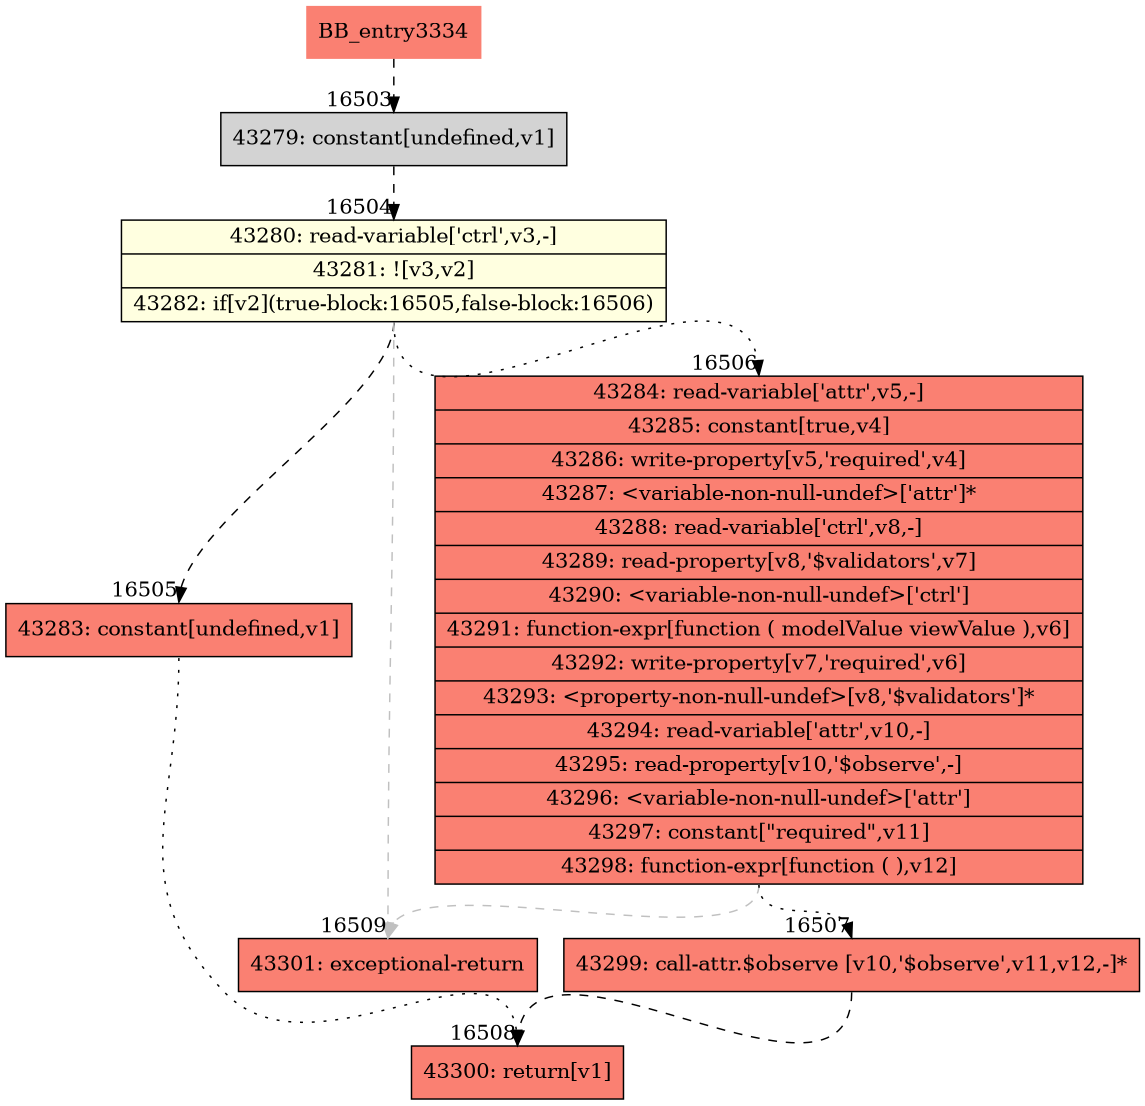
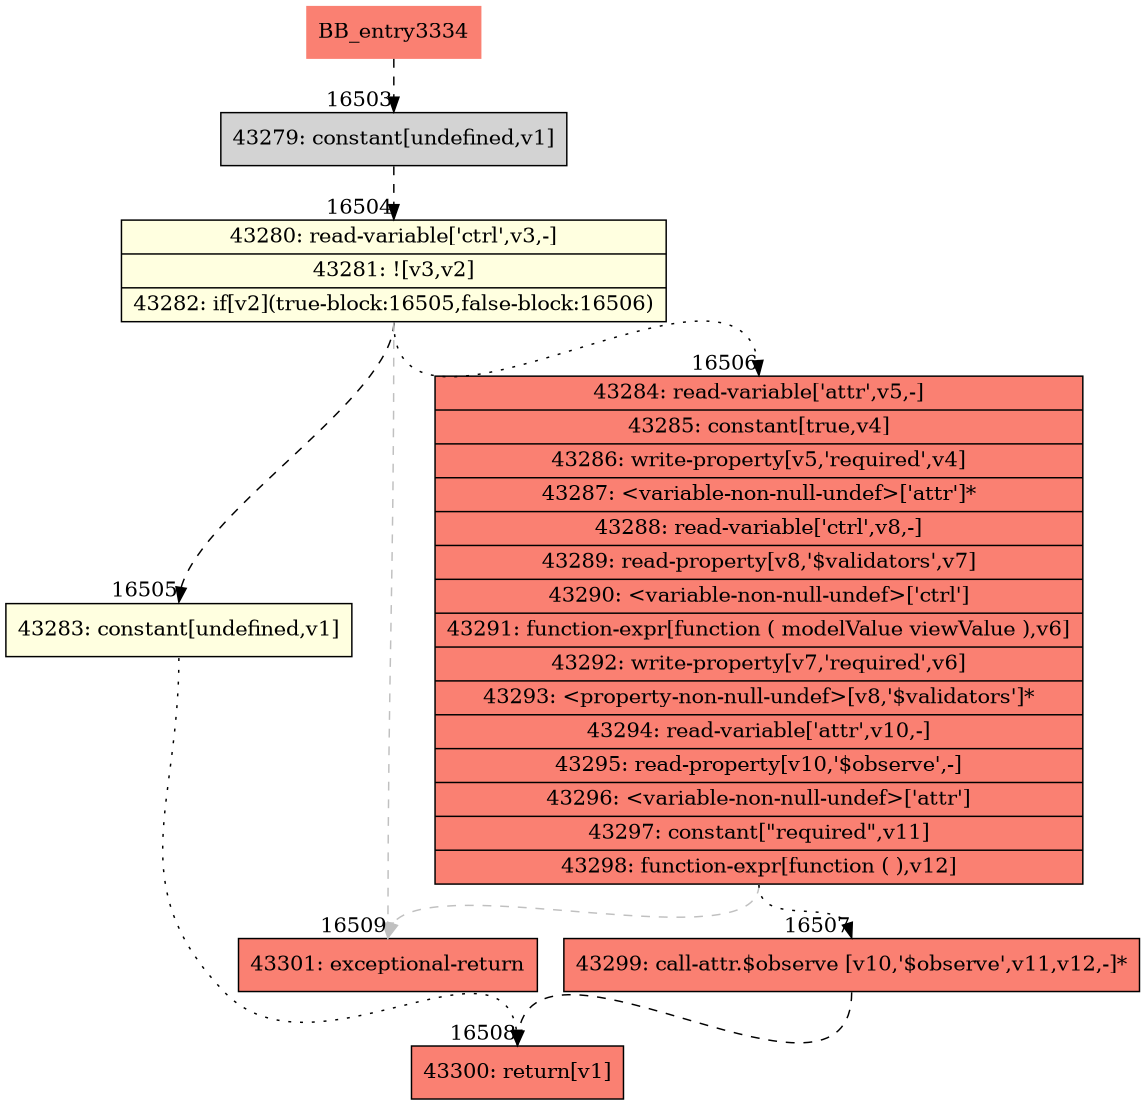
(179, 630) -> (179, 630)
